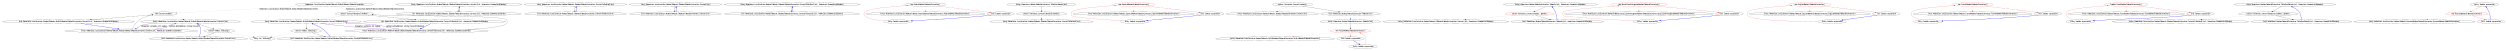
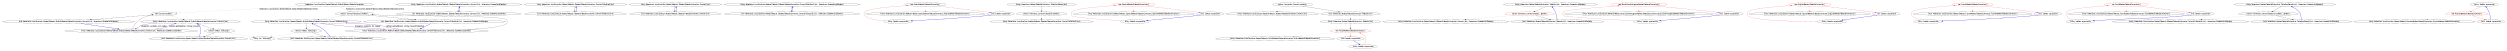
(2126, 4) -> (2126, 4)
